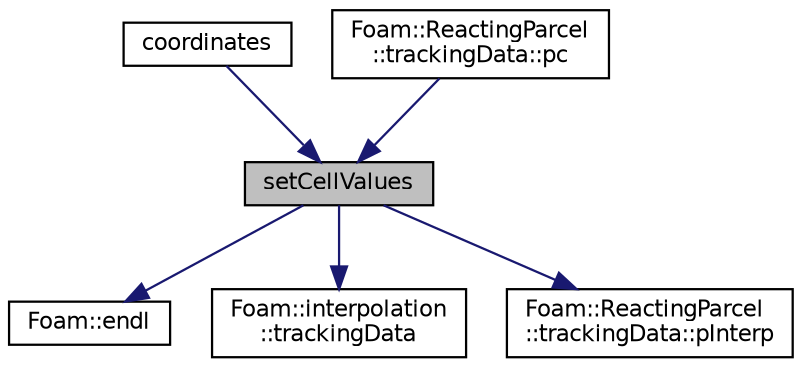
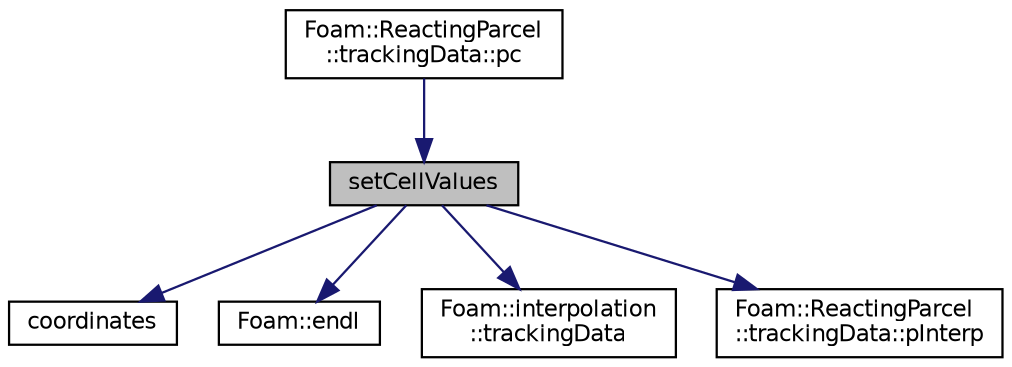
(265, 106) -> (269, 249)
